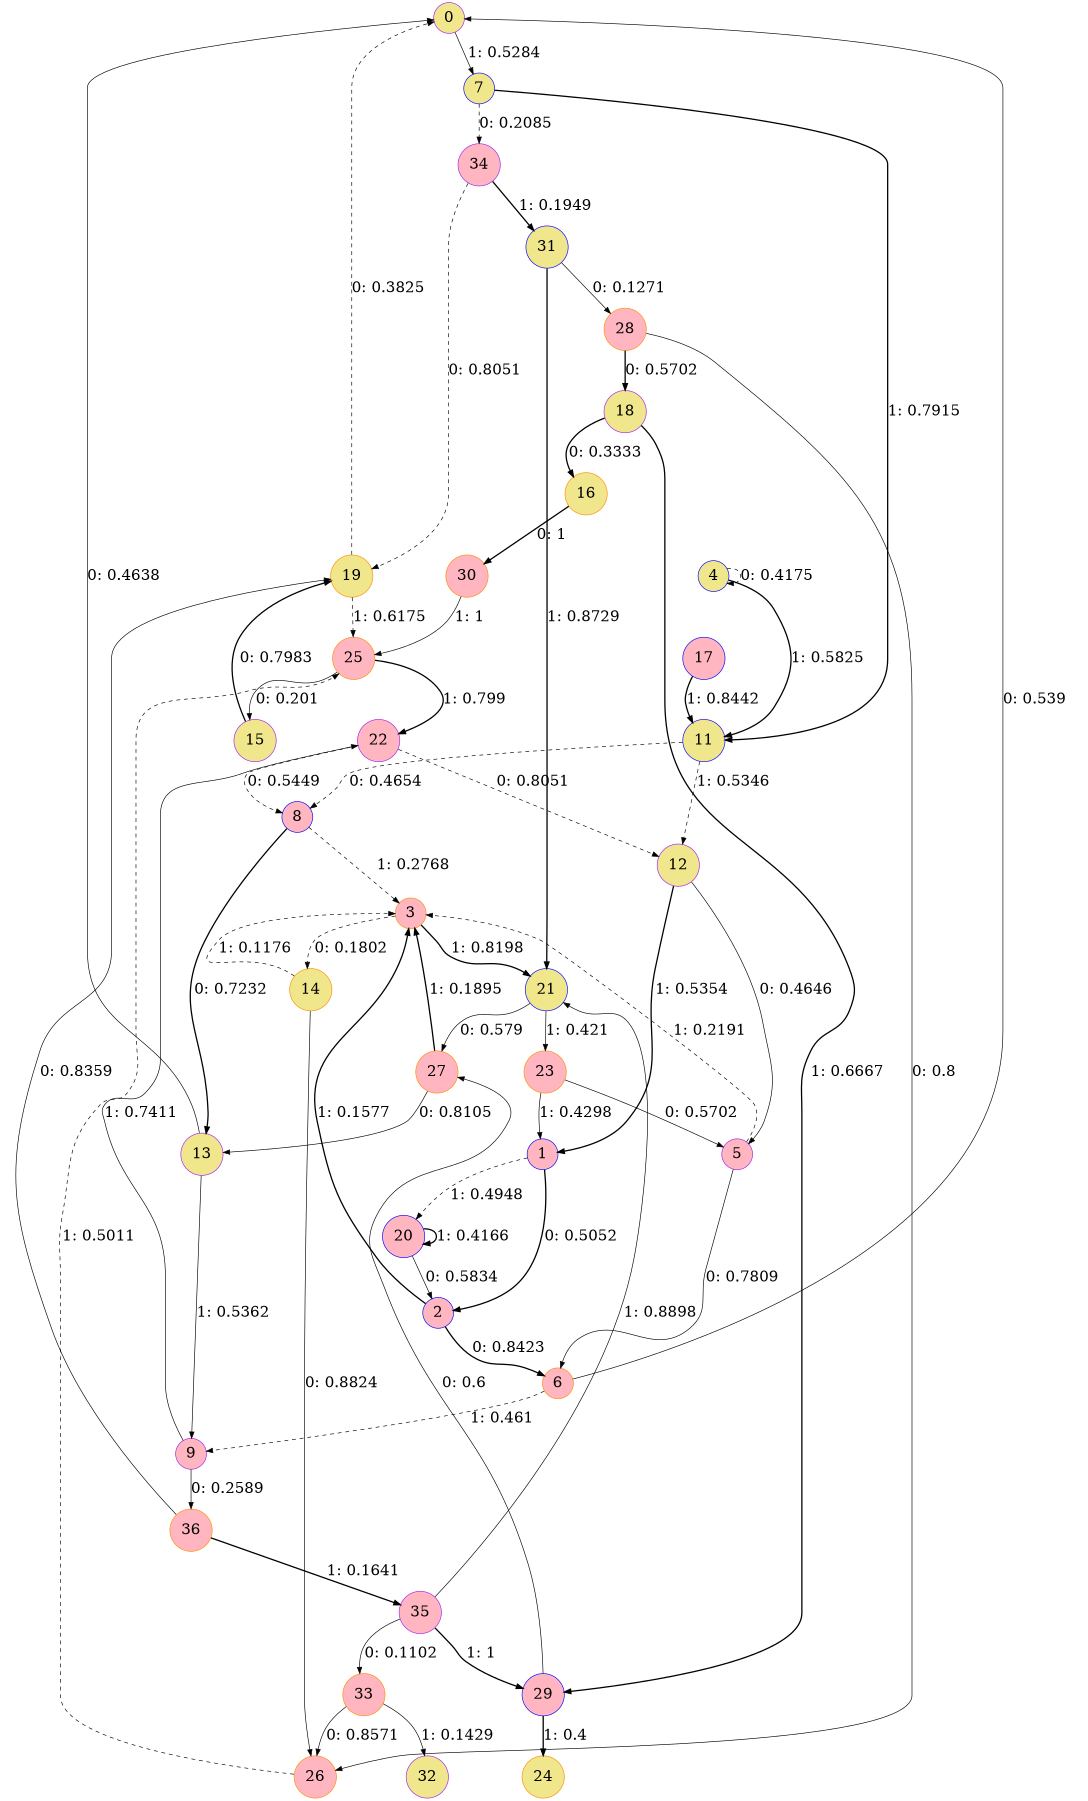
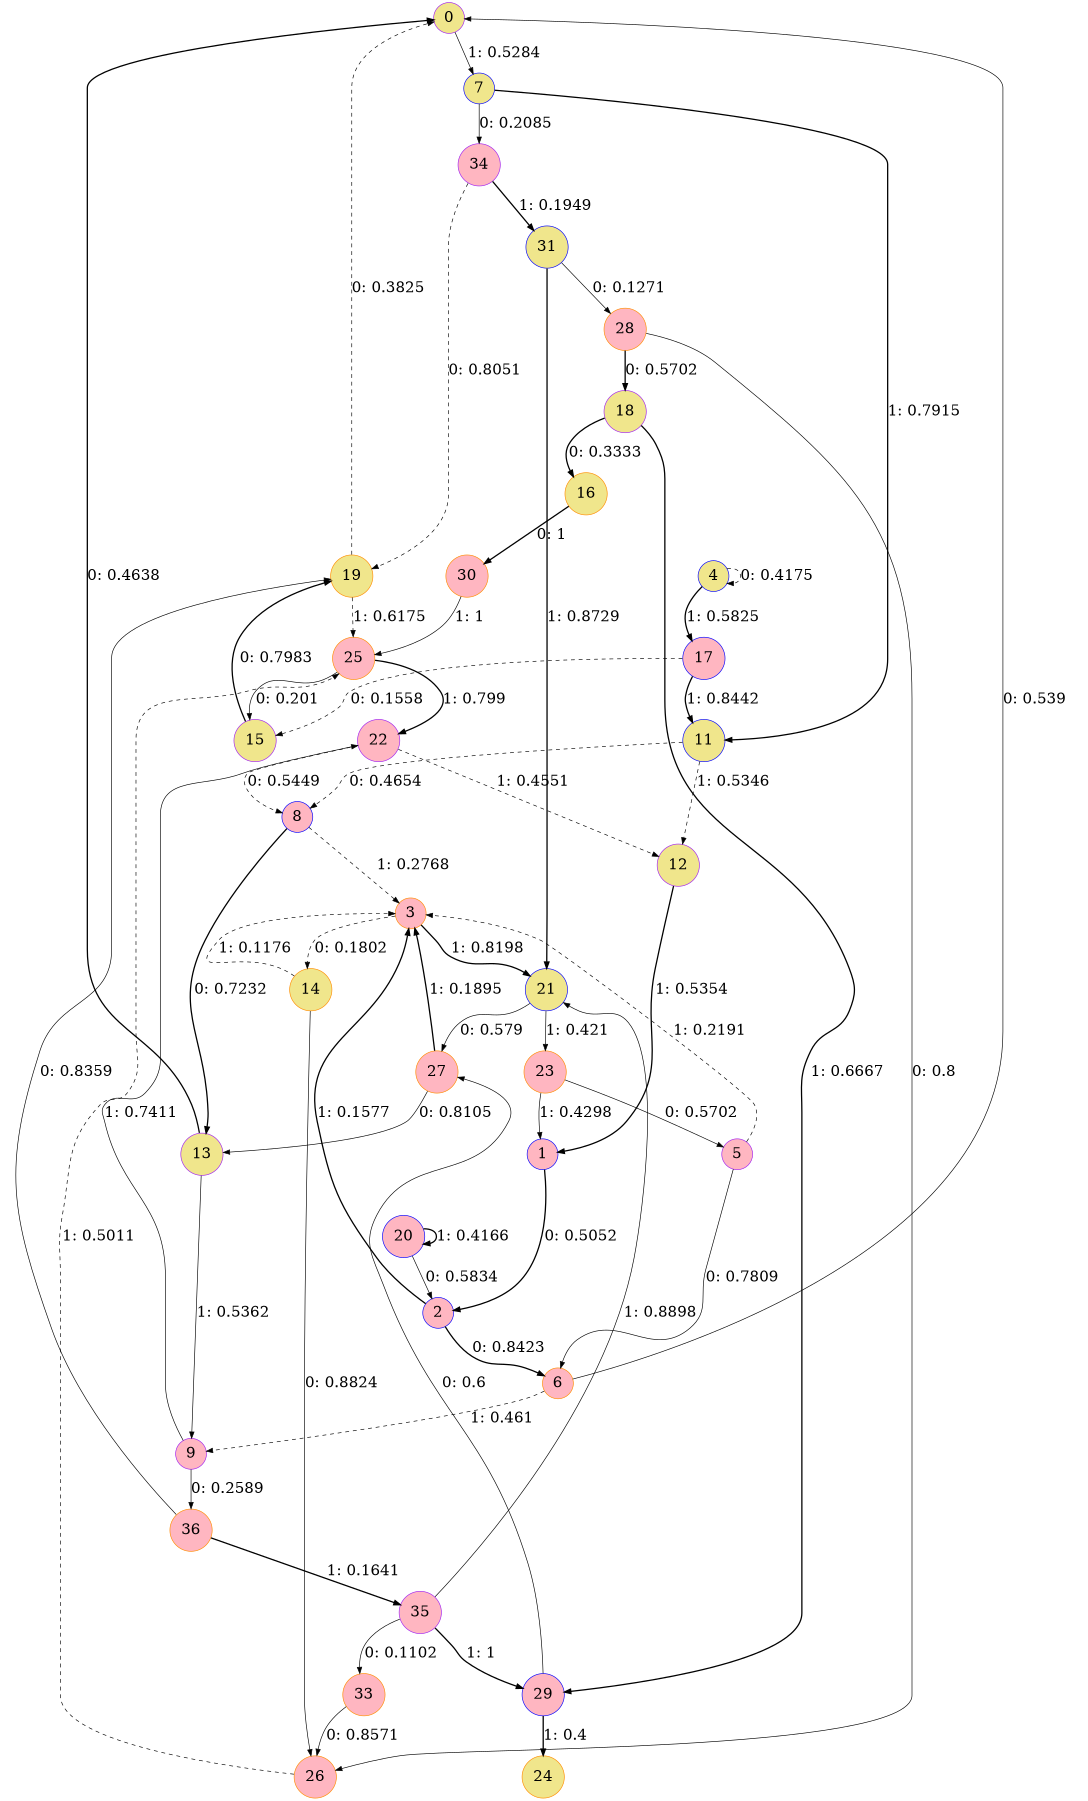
(479, 120) -> (479, 120)
(87, 454) -> (87, 454)
(791, 657) -> (687, 609)
none -> (473, 666)
(540, 782) -> (540, 782)
(758, 1005) -> none
(469, 1177) -> none
(427, 1777) -> none
